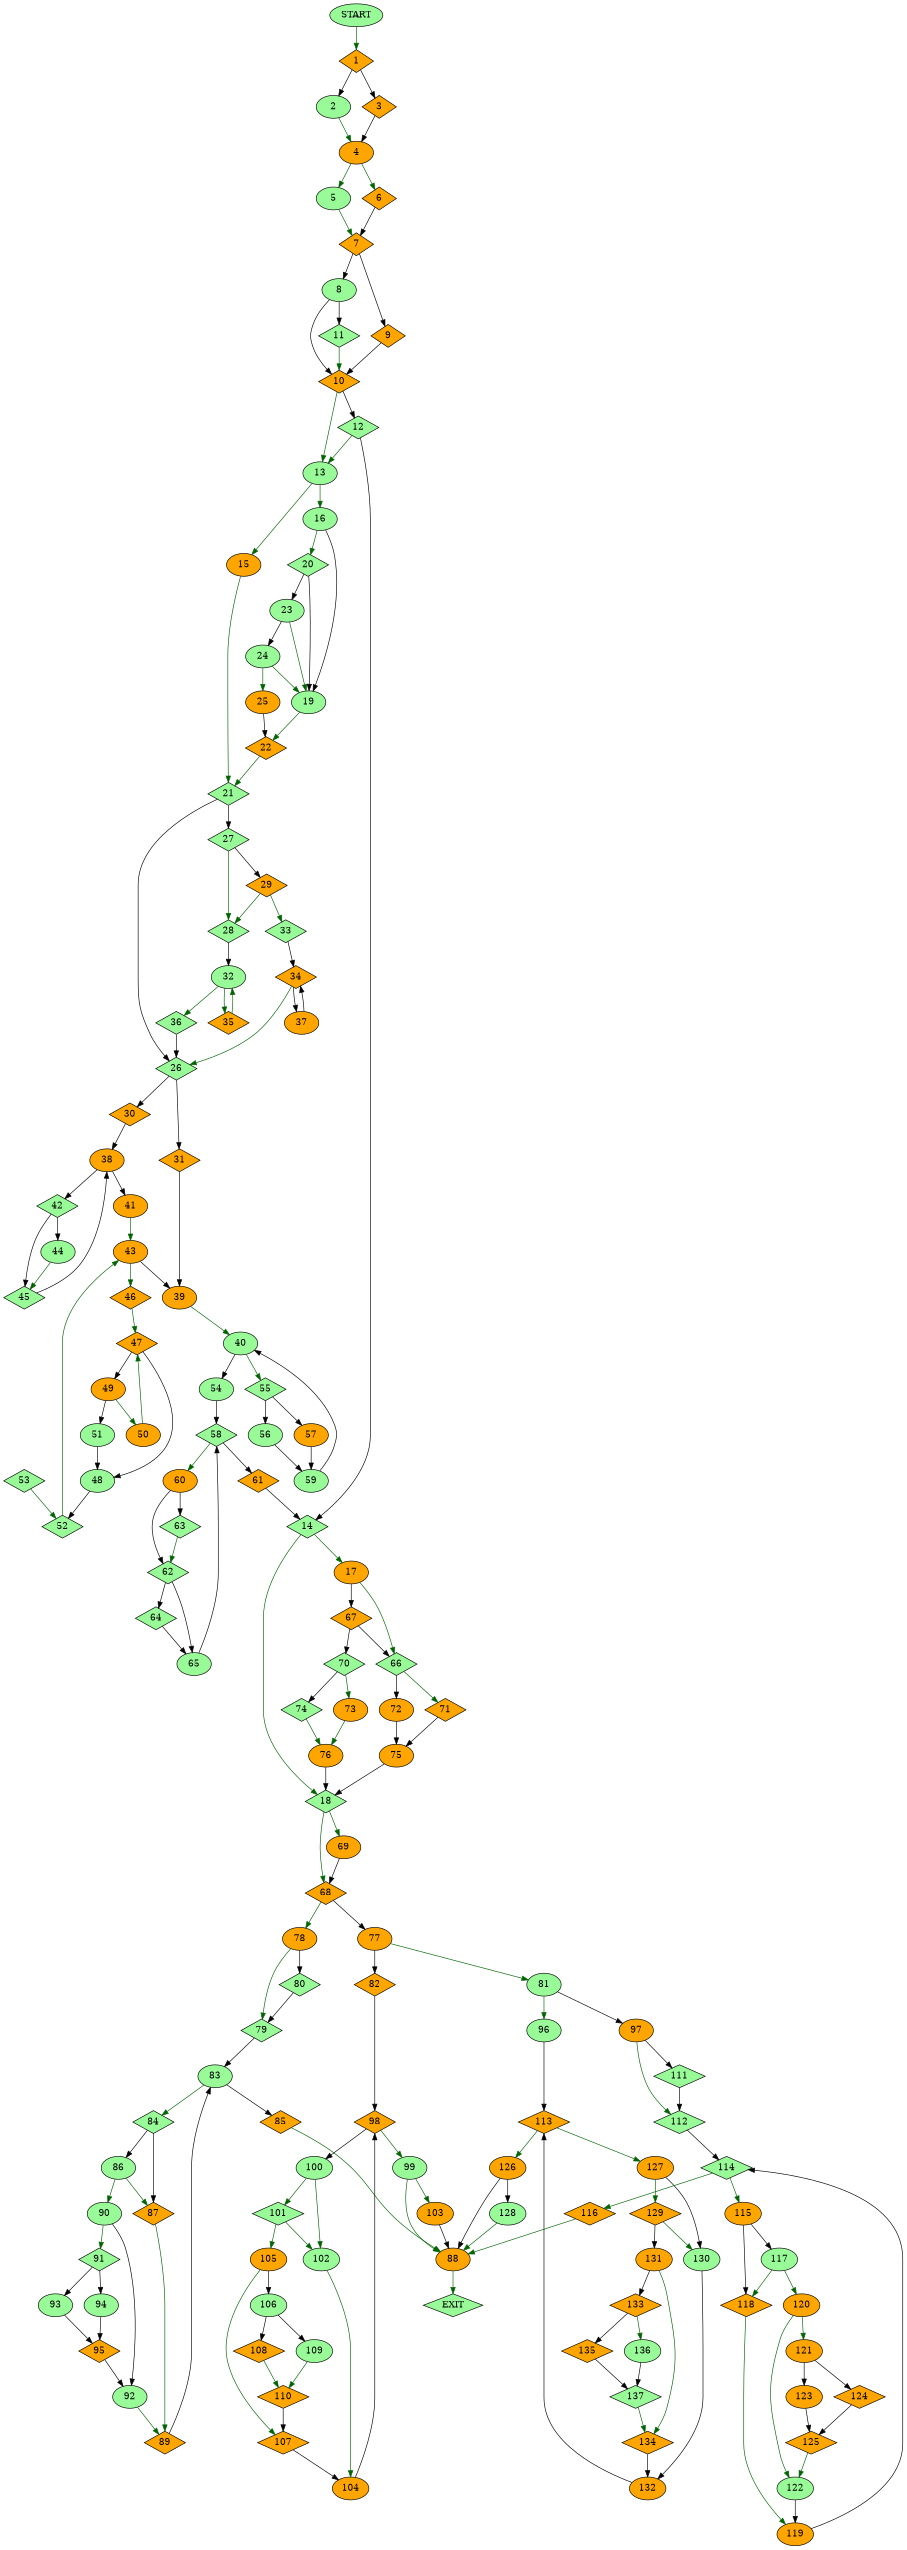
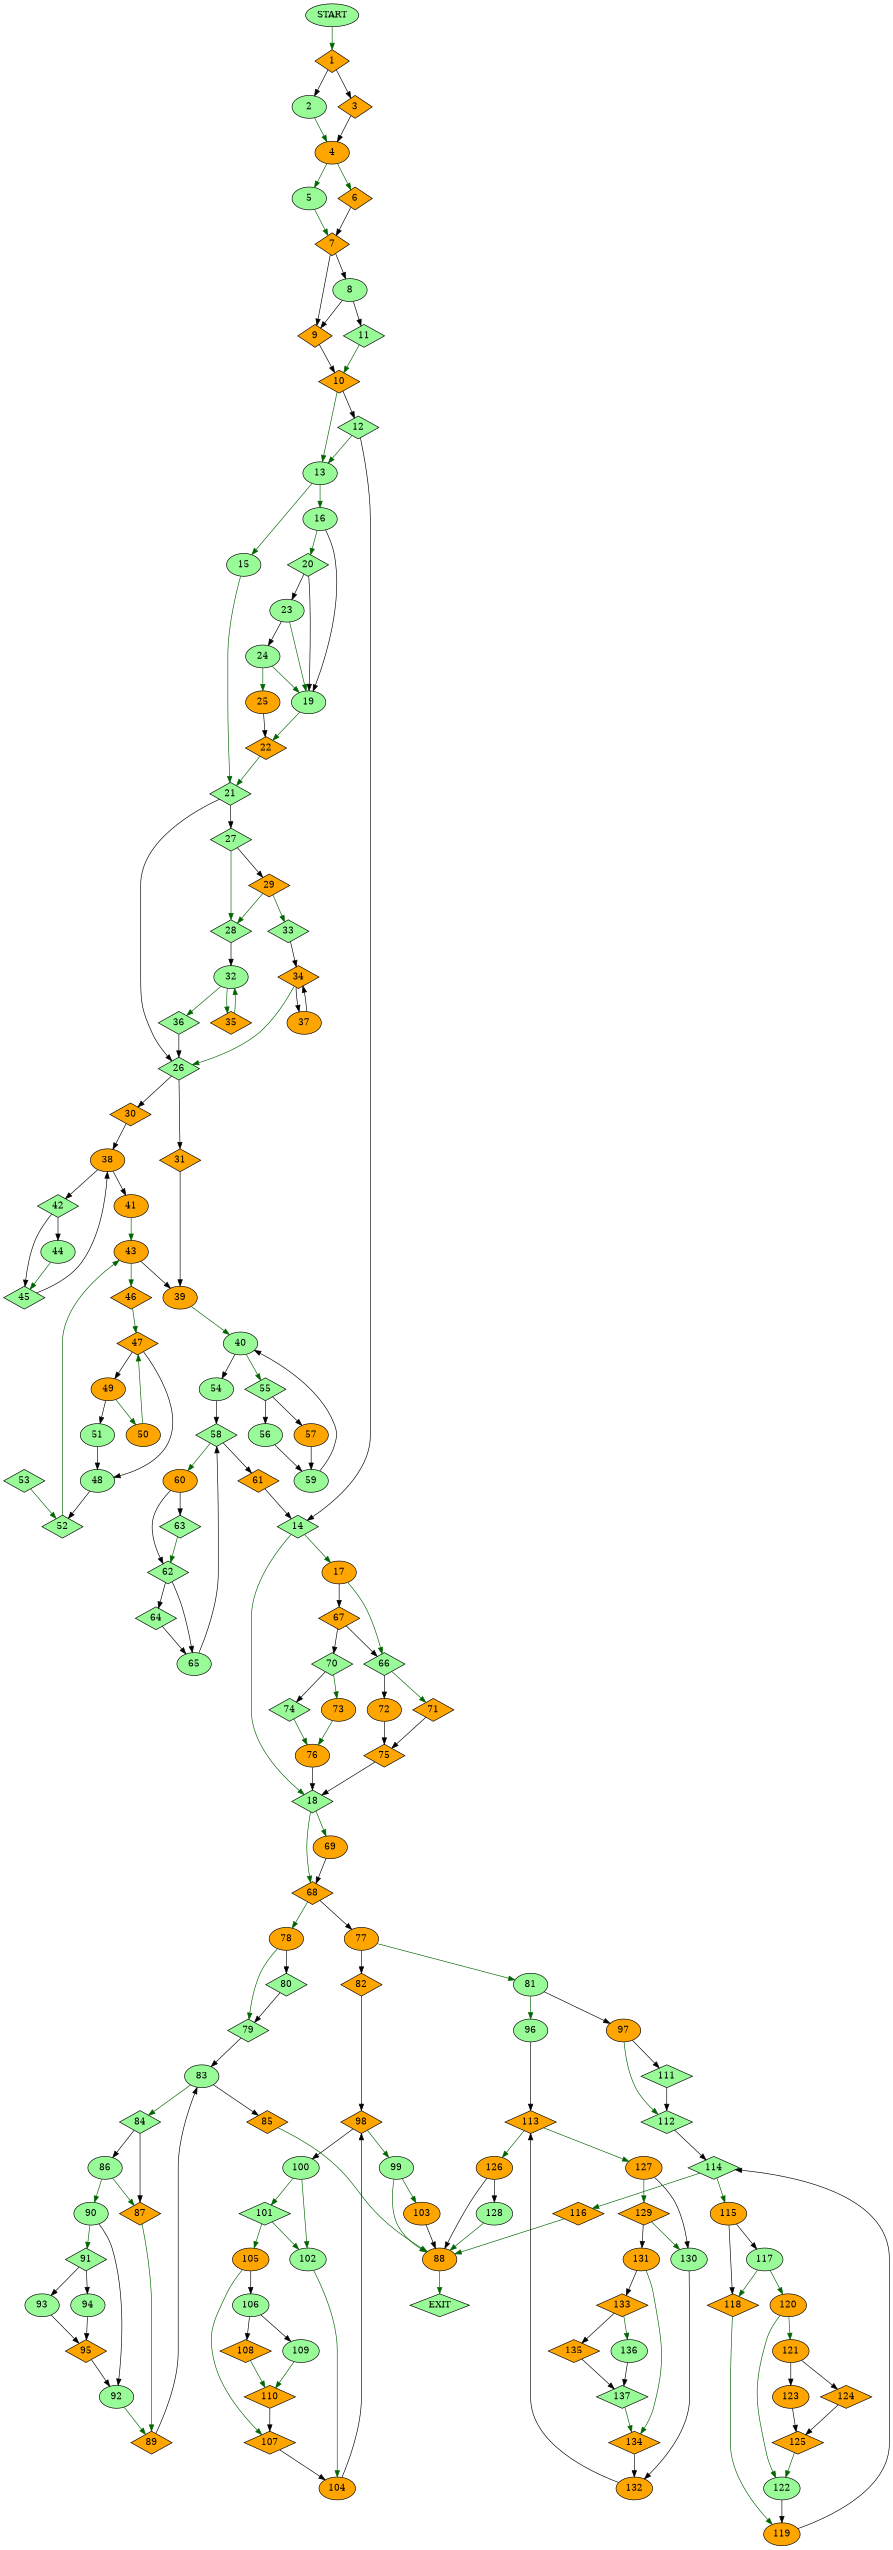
(311, 334) -> (334, 312)
(244, 565) -> (244, 565)
(396, 1756) -> (384, 1756)
